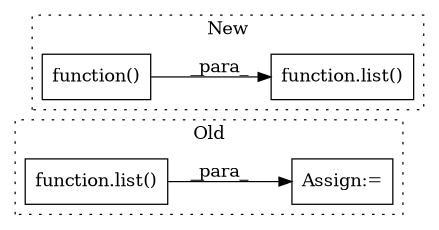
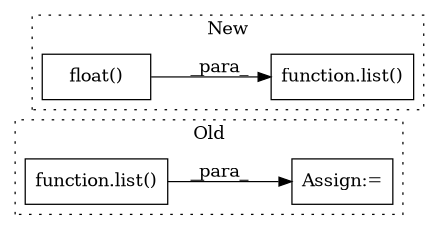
(96, 77) -> (96, 77)
